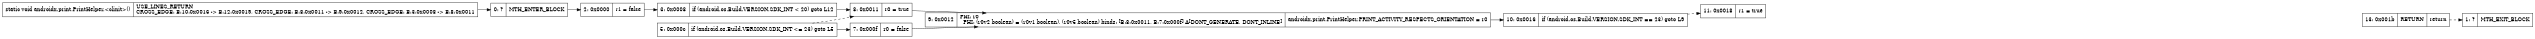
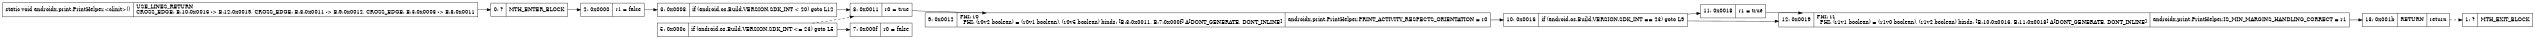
(1692, 14) -> (1692, 14)
none -> (2064, 20)
(943, 28) -> none
